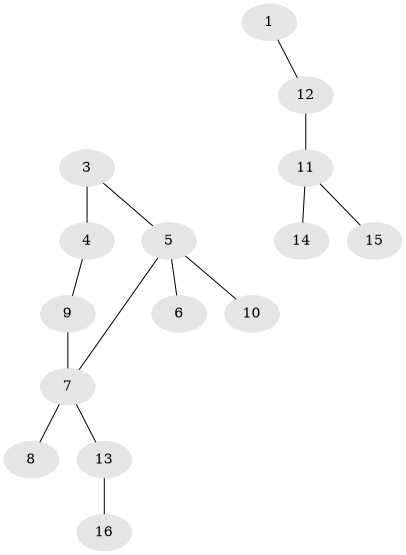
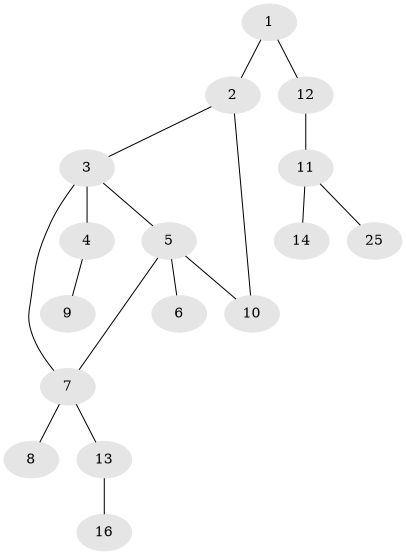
none -> (233, 95)
(375, 241) -> (375, 241)
(68, 350) -> (34, 276)
